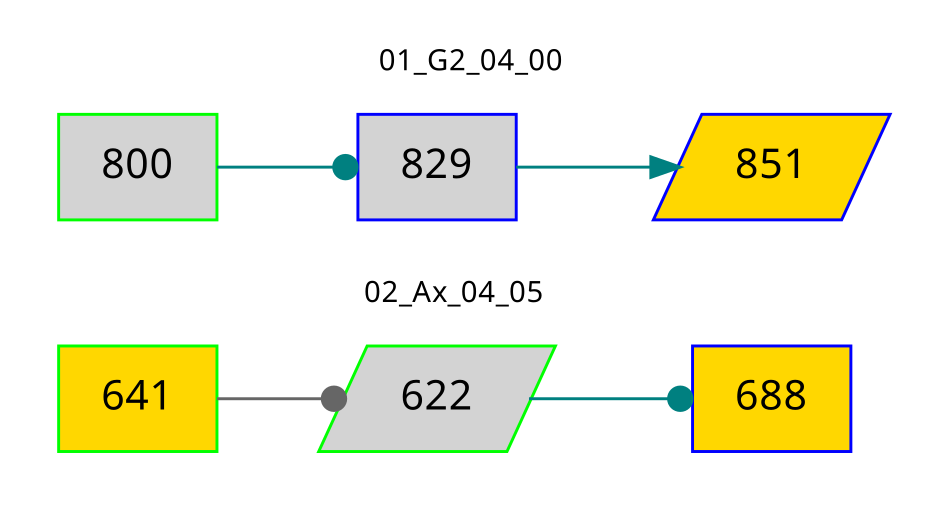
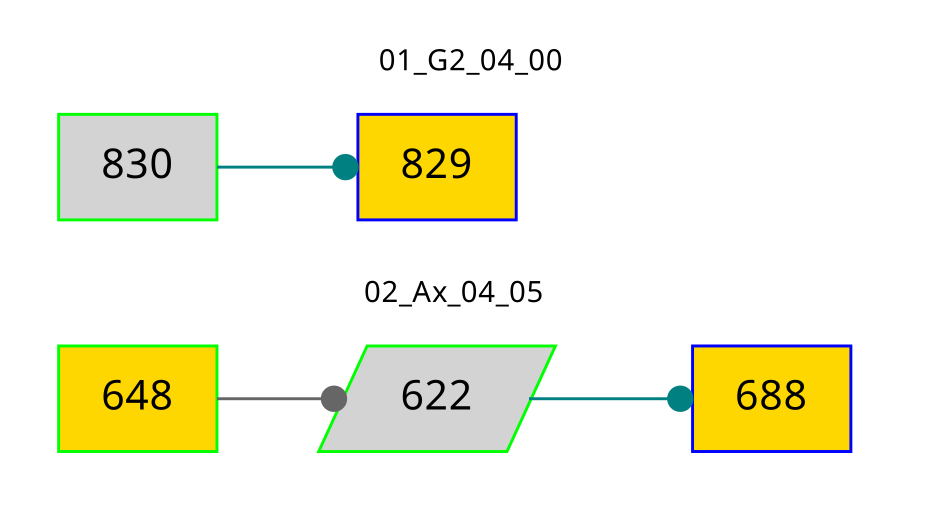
(138, 167) -> (138, 167)
(437, 167) -> (437, 167)
(772, 167) -> none
(138, 399) -> (138, 399)
